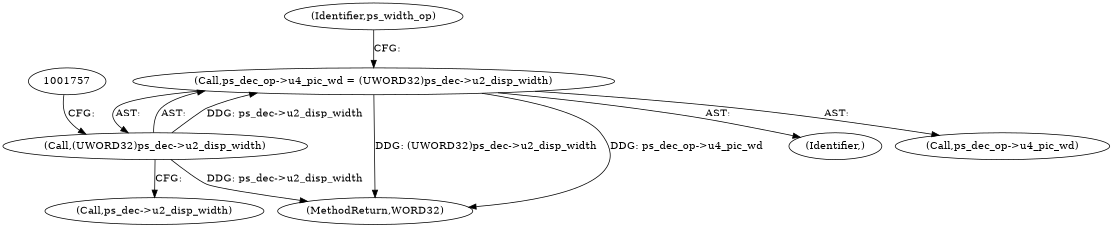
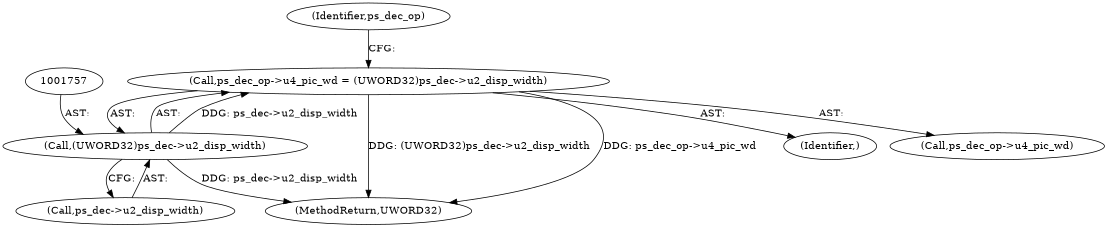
(374, 16) -> (369, 16)
(83, 114) -> (79, 114)
none -> (140, 182)
(375, 211) -> (369, 211)
